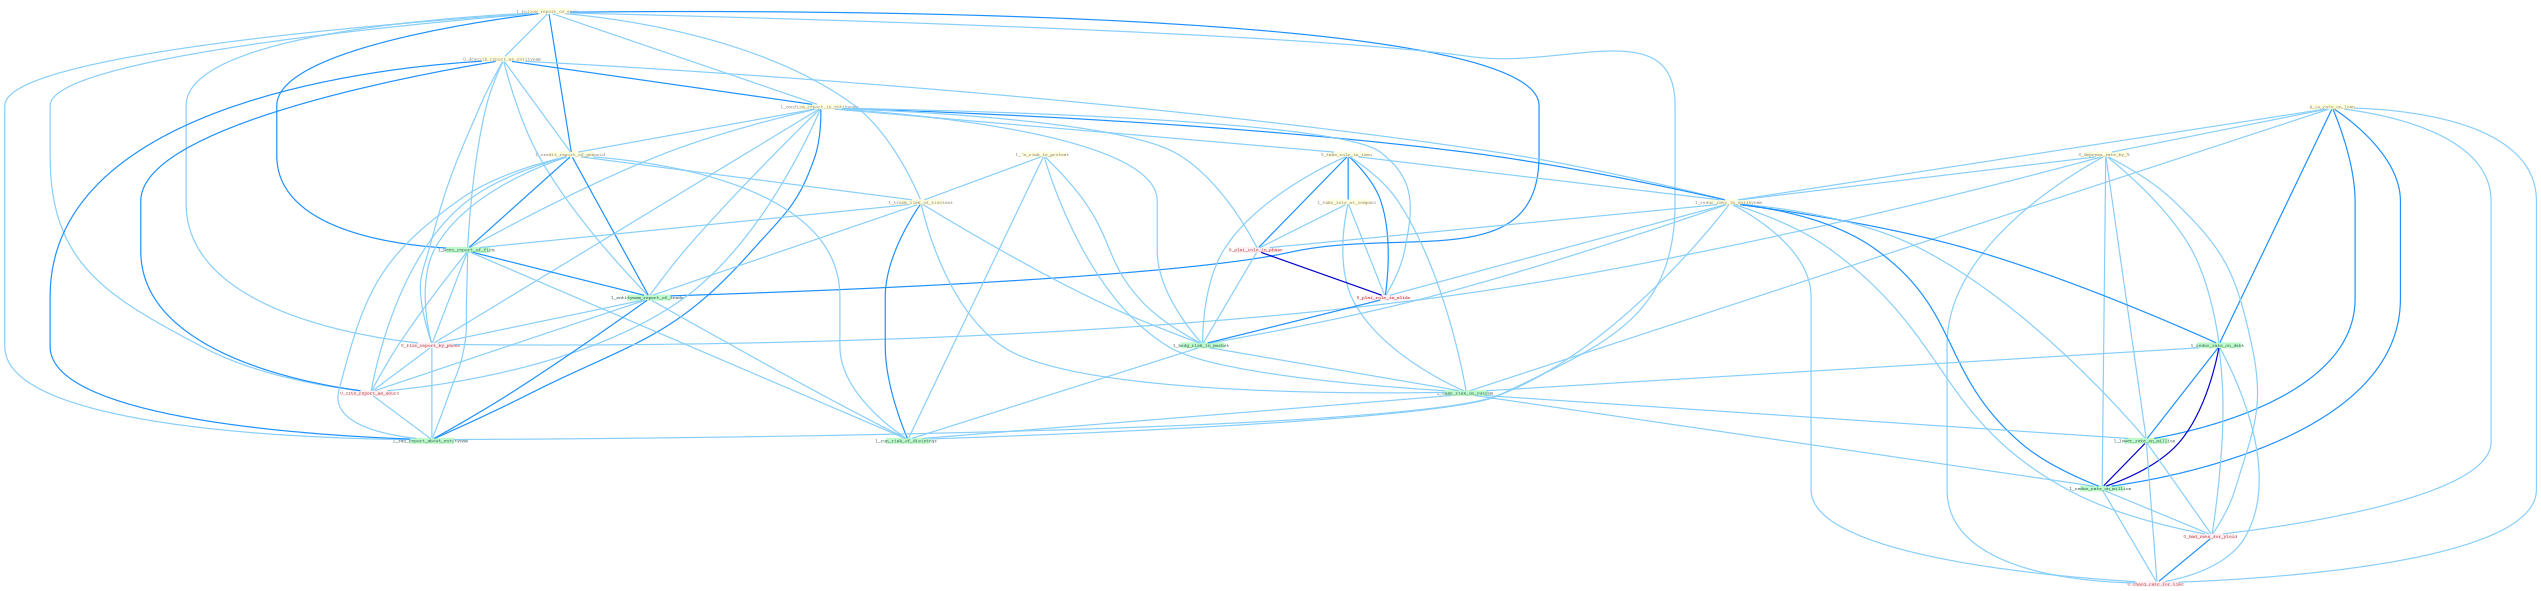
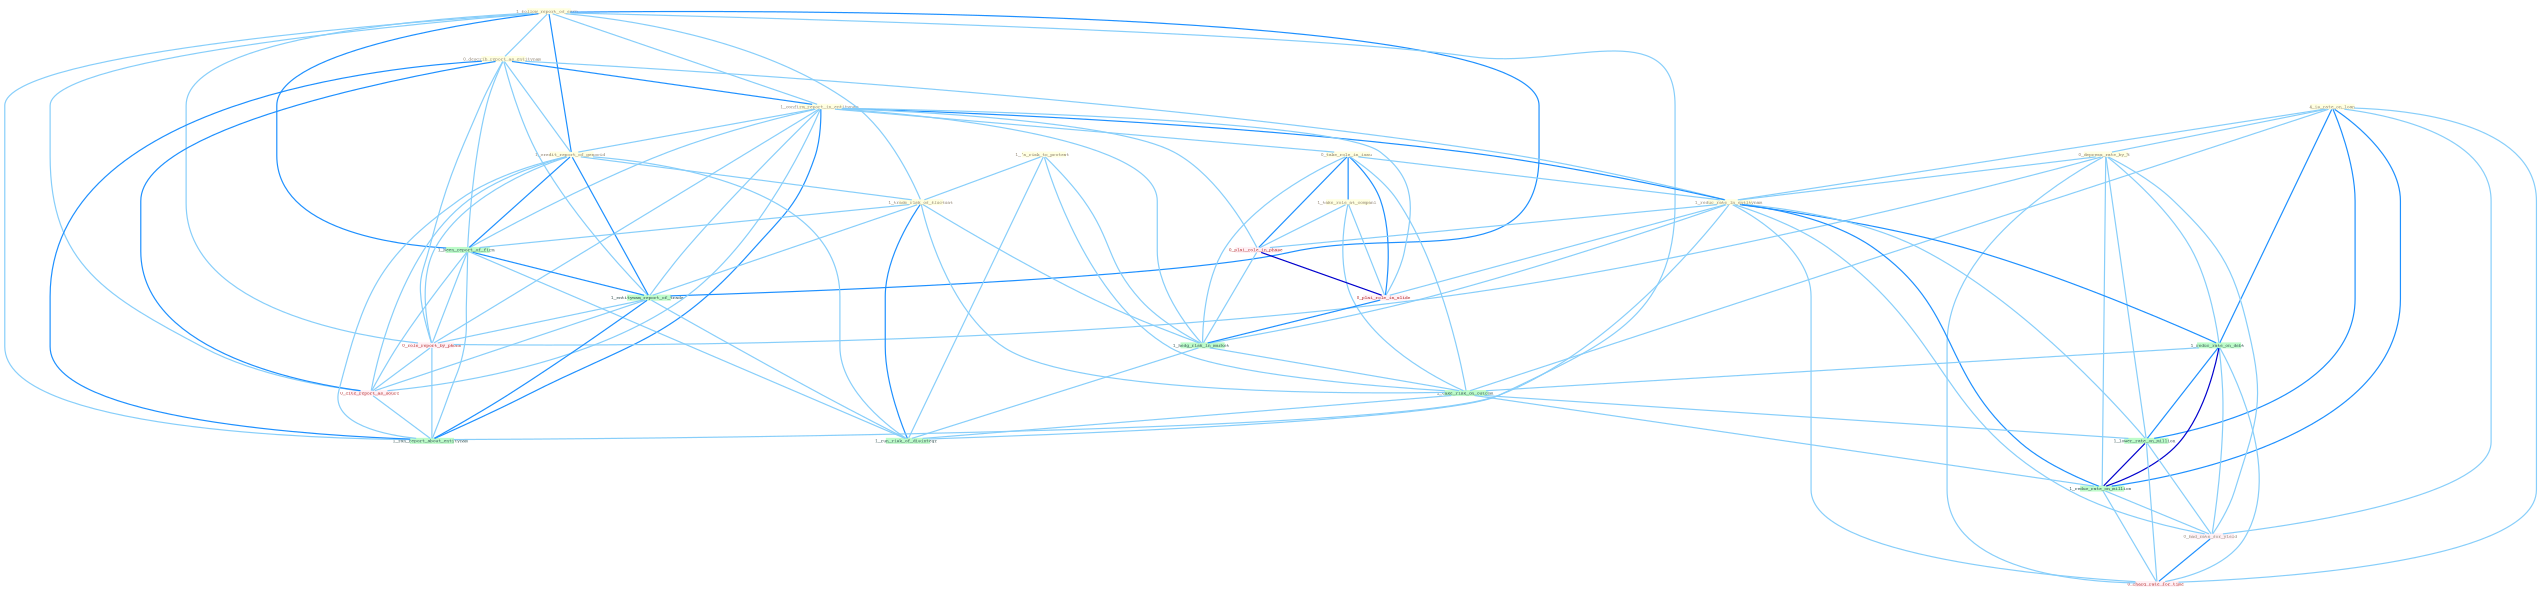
(432, 345) -> (432, 345)
(2212, 536) -> (2212, 536)
